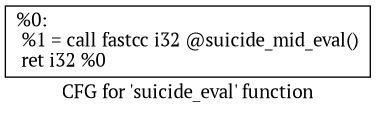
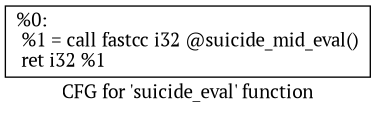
(61, 61) -> (61, 61)
